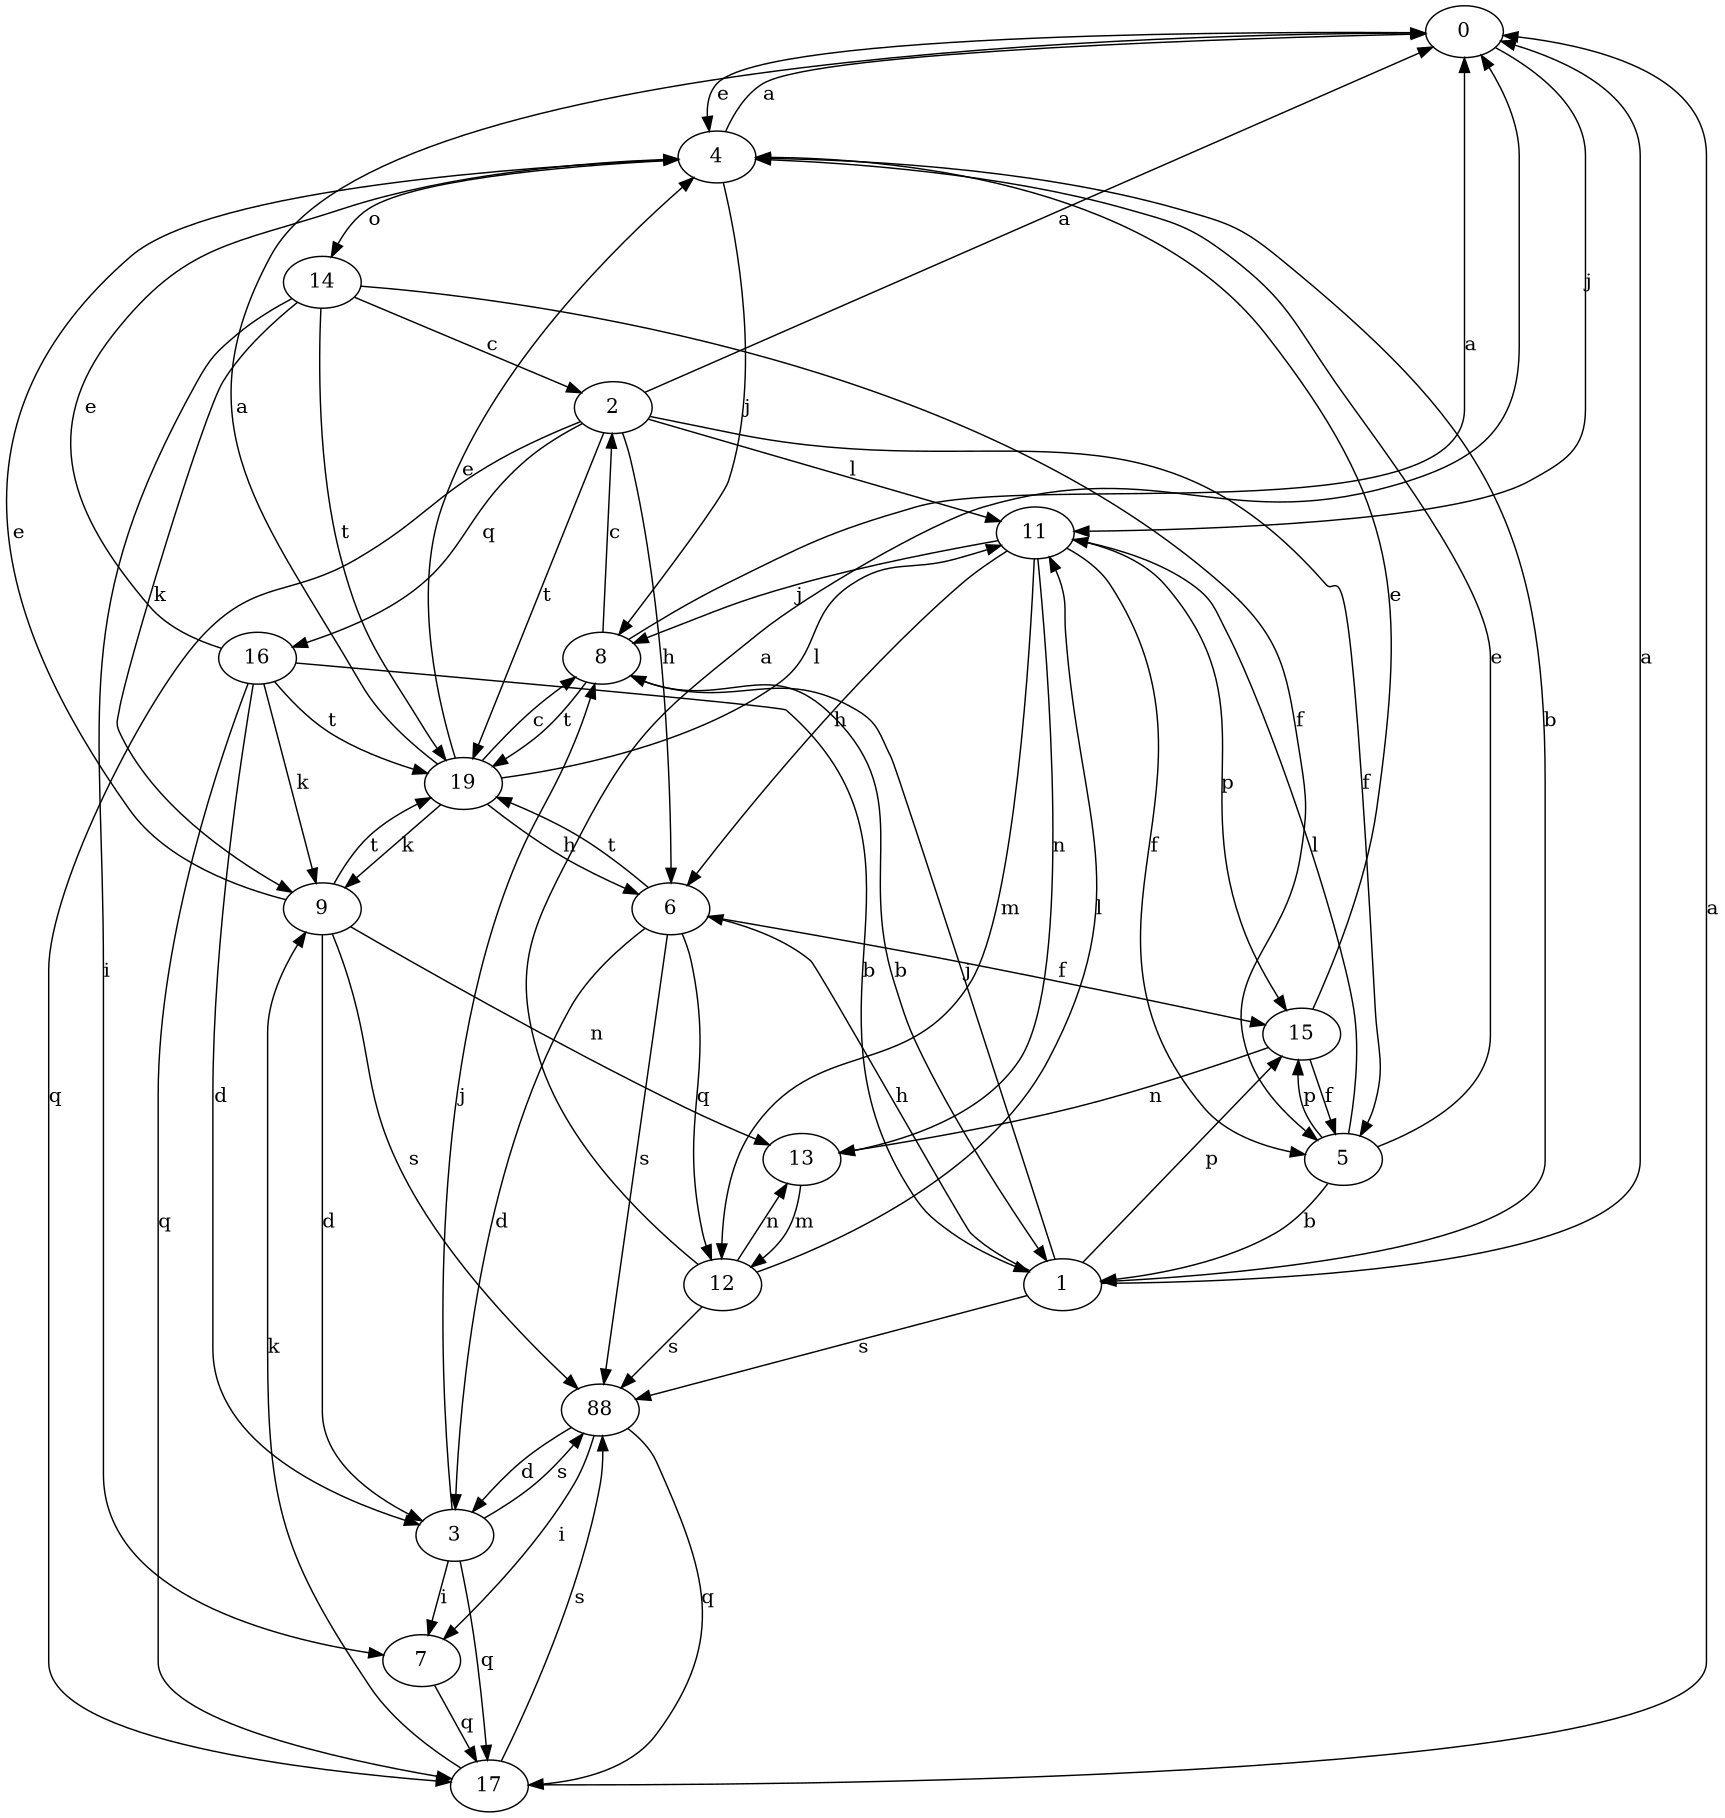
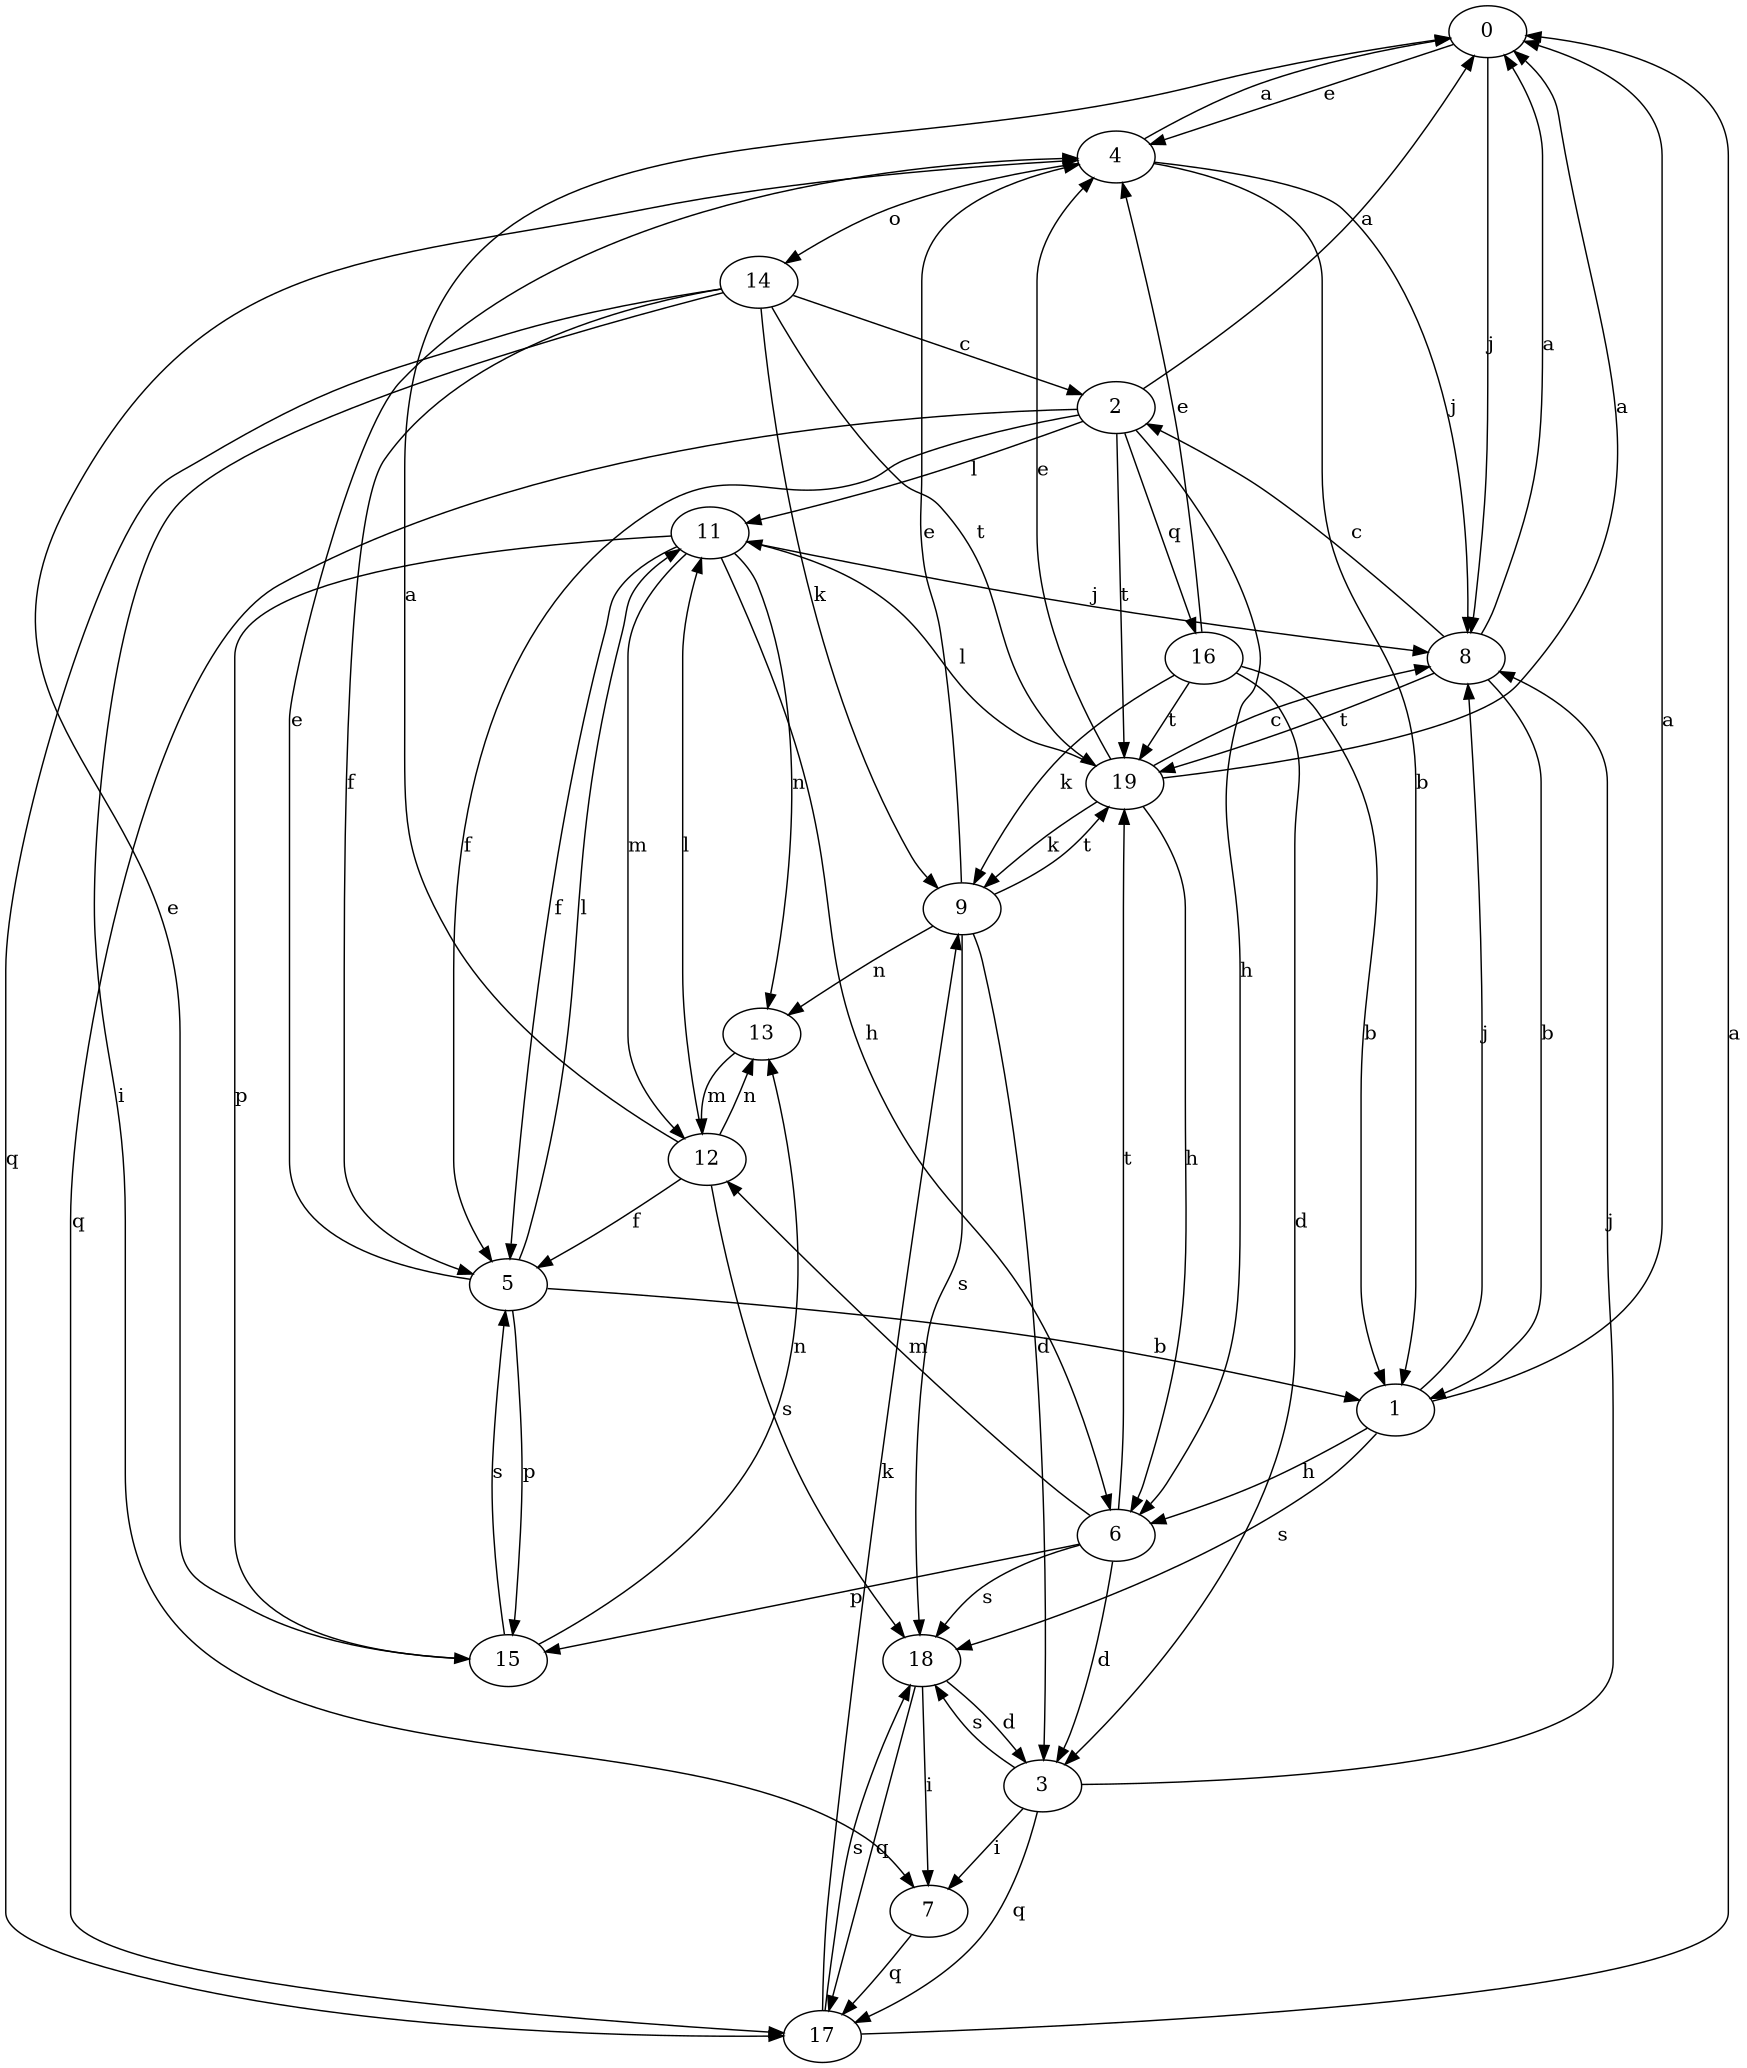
(1552, 468) -> (1488, 338)
(1063, 971) -> (857, 1598)
(704, 1097) -> (919, 1347)
(1329, 1097) -> (498, 1473)
(1177, 1165) -> none
none -> (617, 1221)
(158, 1323) -> (6, 1278)
(600, 1410) -> (922, 1661)
